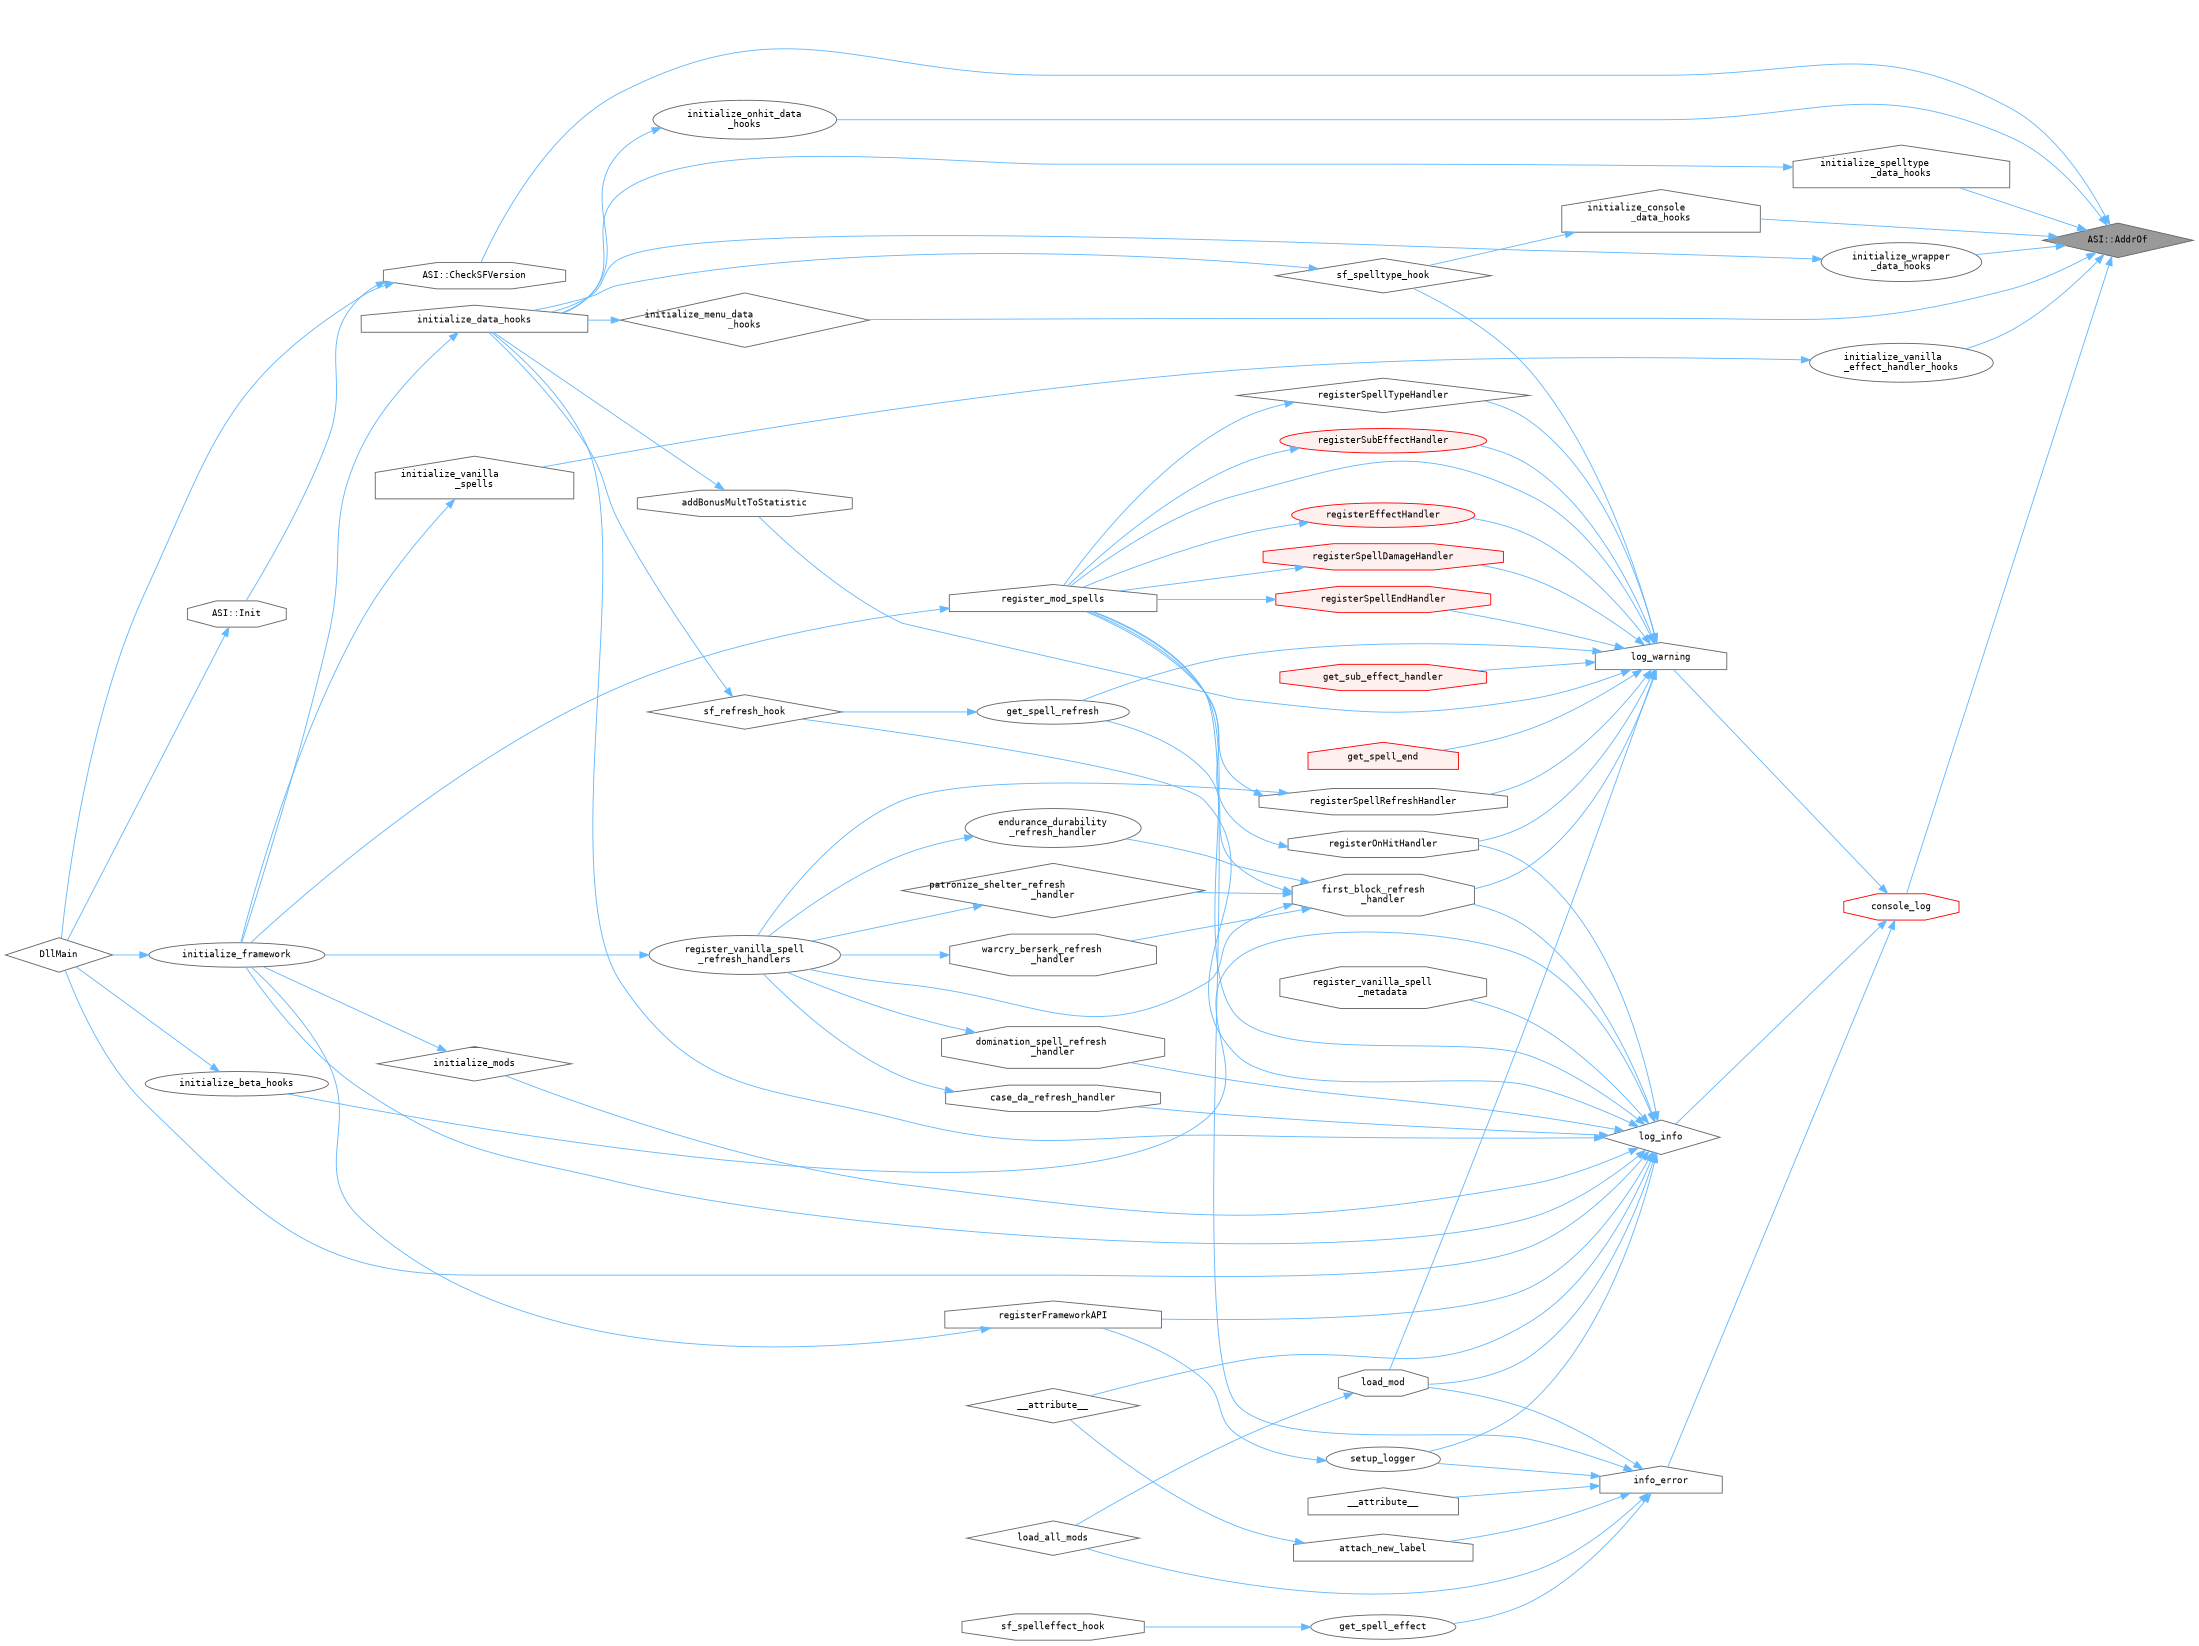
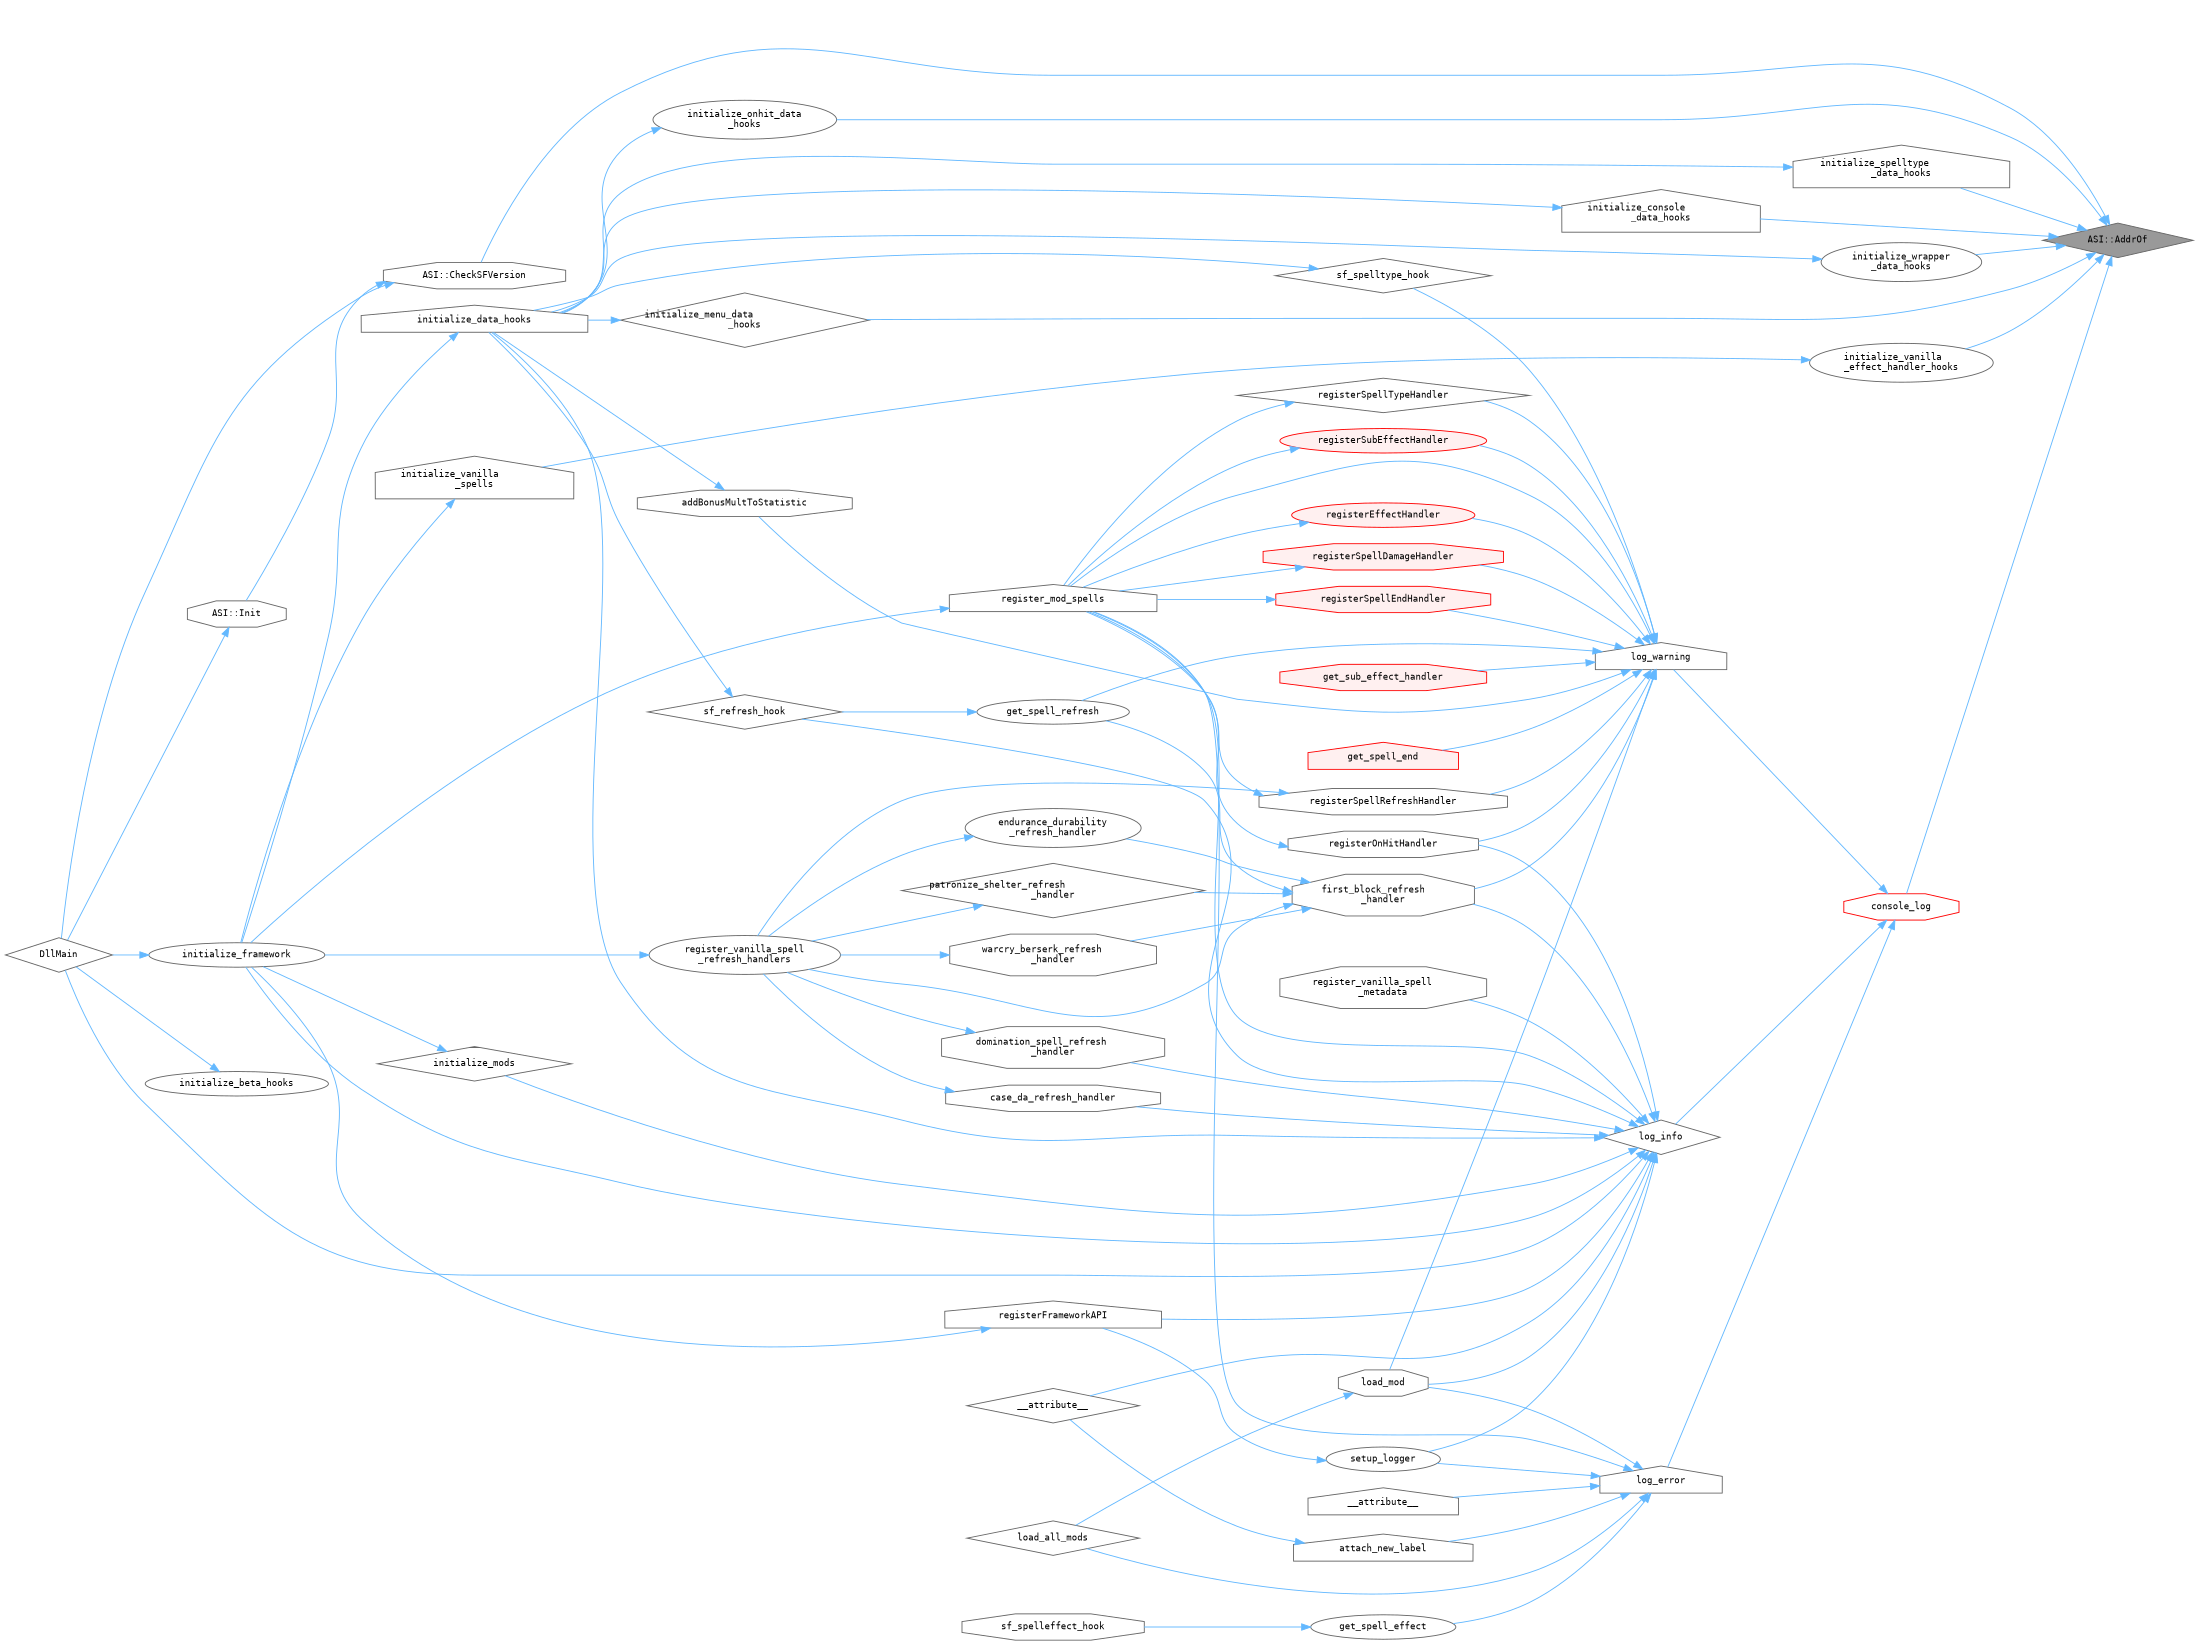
(1477, 255) -> (1026, 190)
(1085, 1161) -> none
(1661, 1481) -> (1661, 1481)
